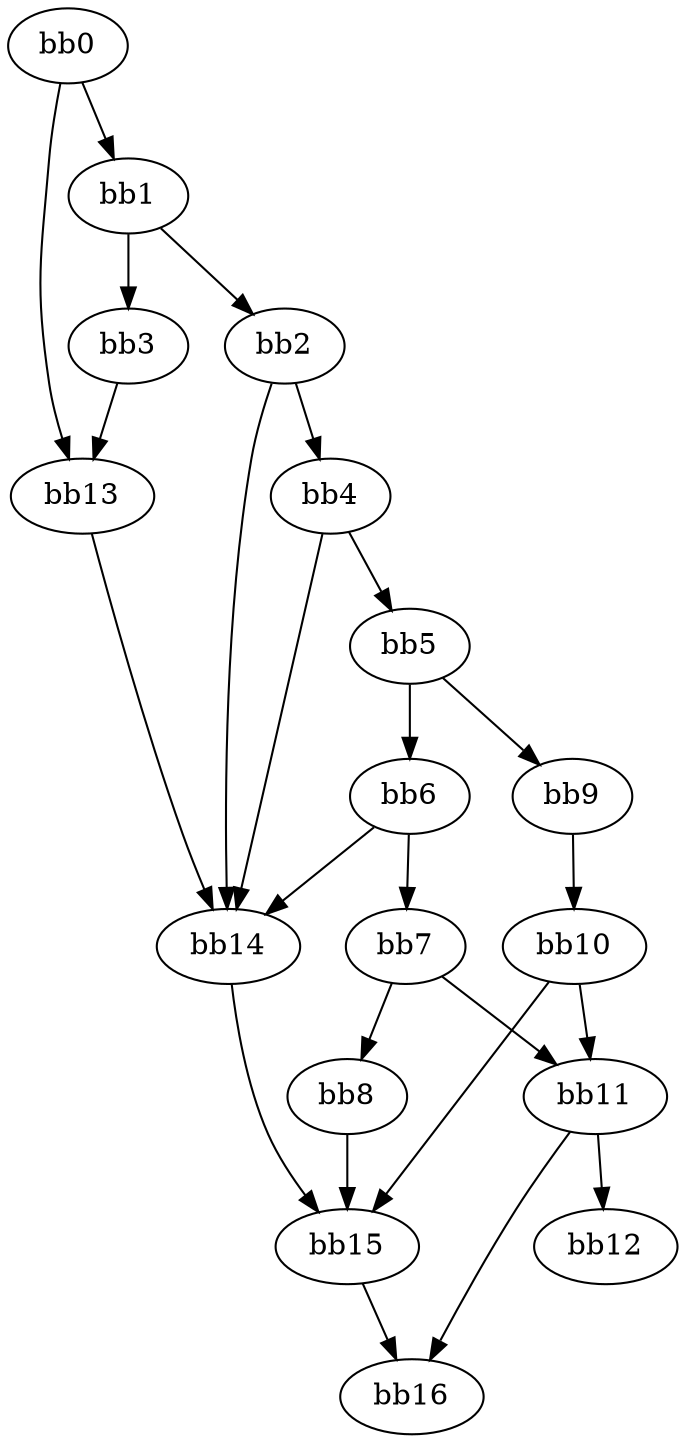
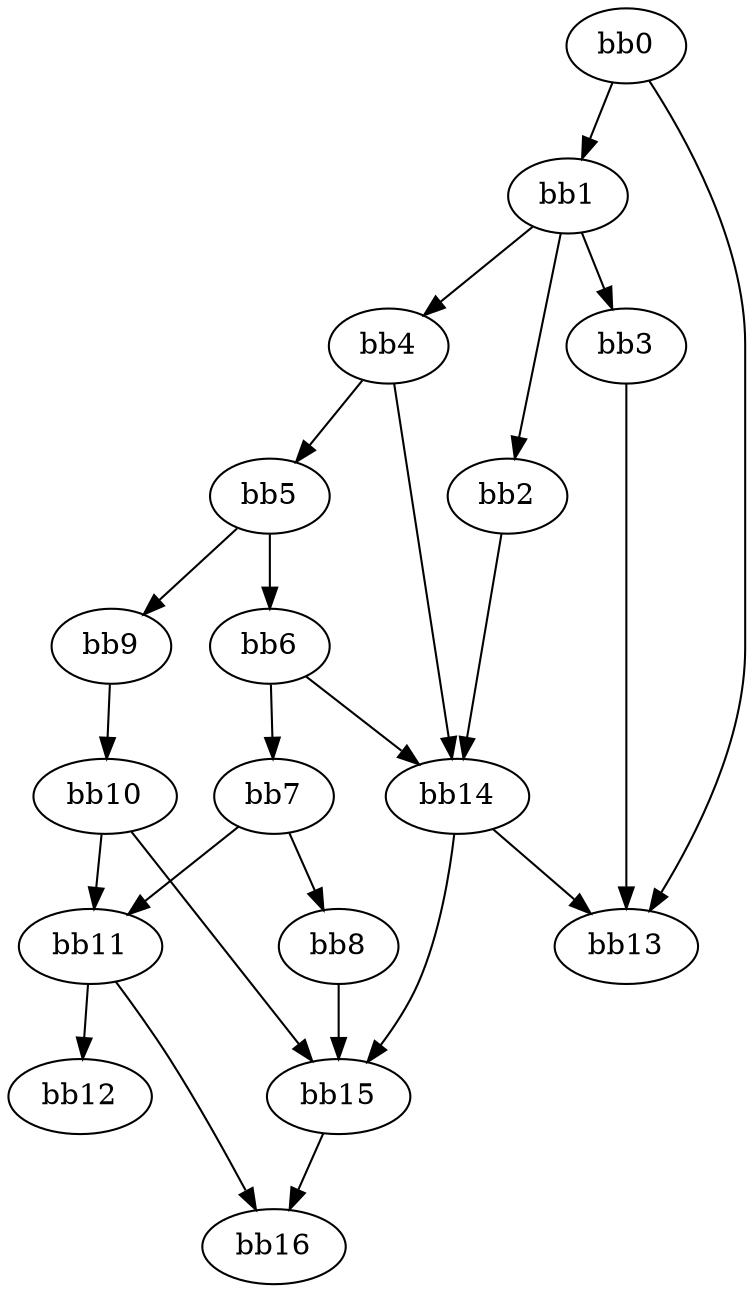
(305, 411) -> (487, 264)
(143, 713) -> (534, 864)
